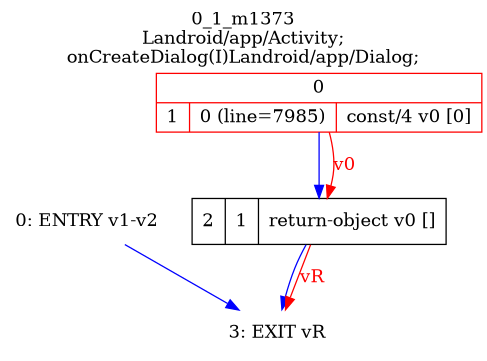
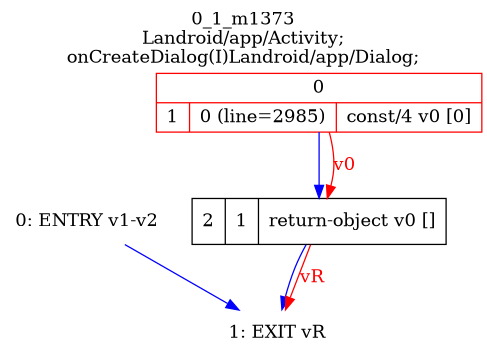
(263, 117) -> (263, 117)
(277, 333) -> (277, 333)
